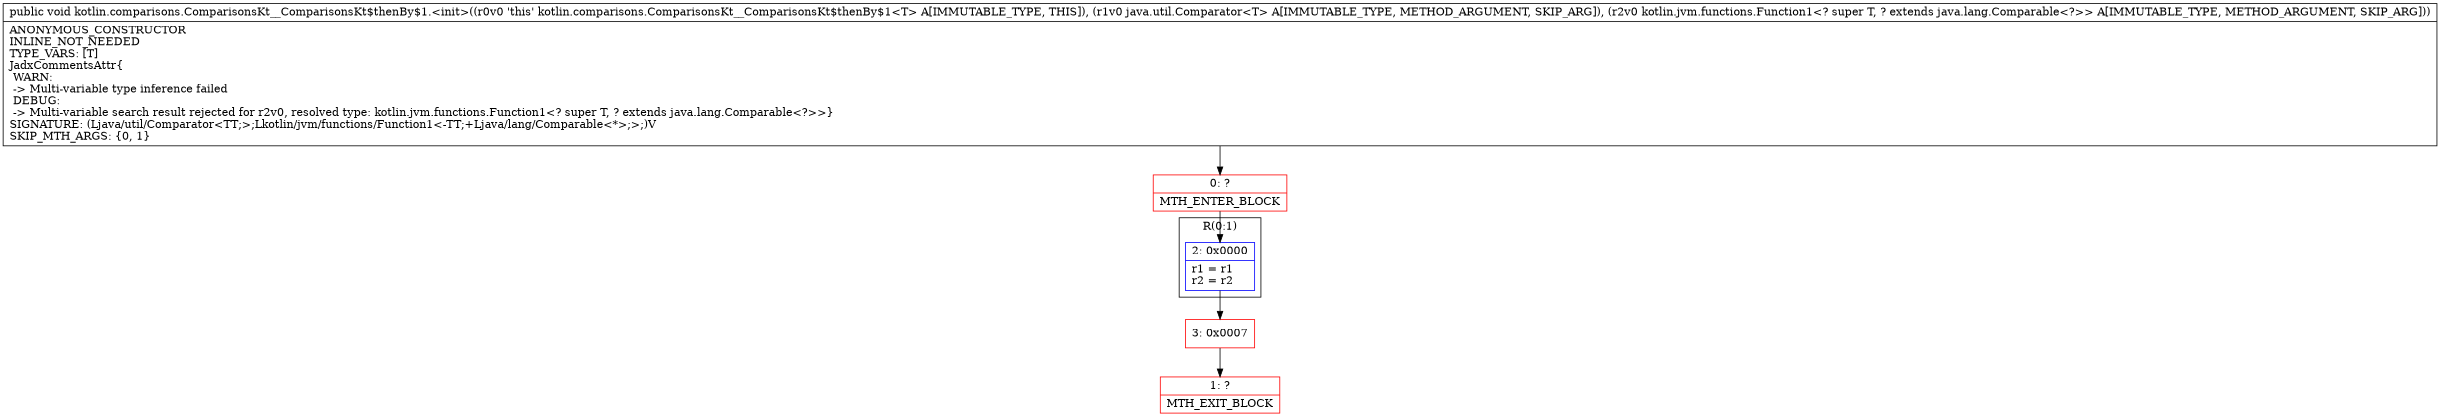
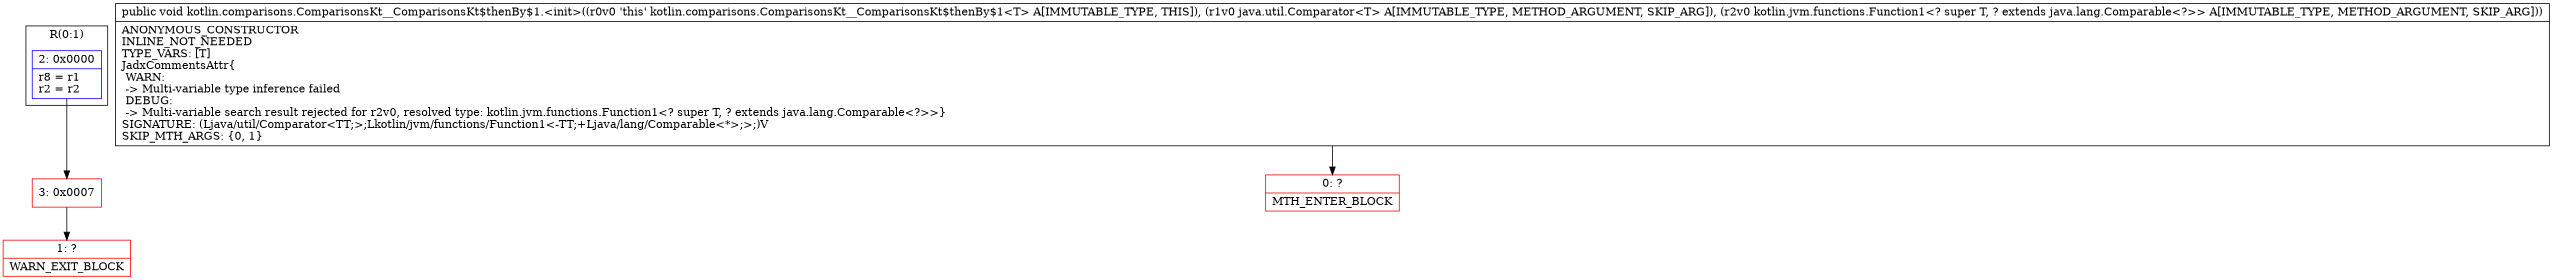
(1220, 223) -> none
(1213, 269) -> (59, 77)
(1220, 404) -> (67, 267)
